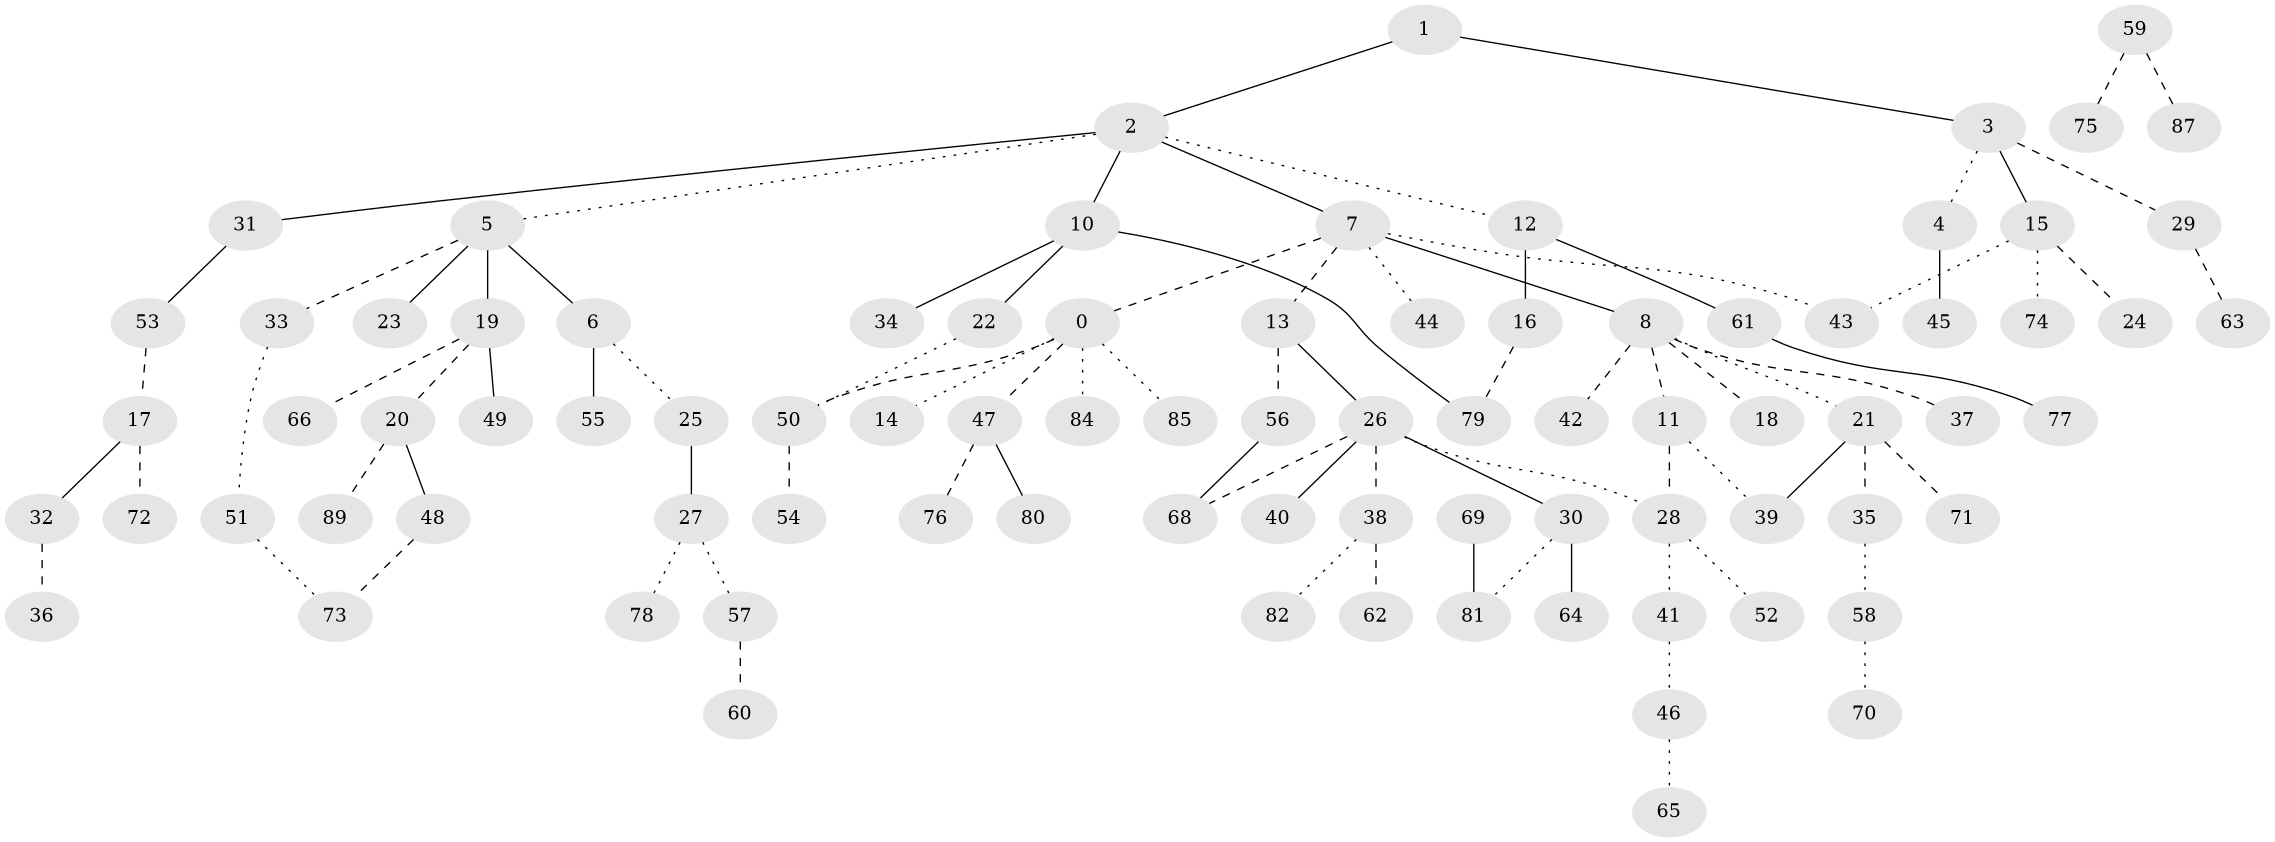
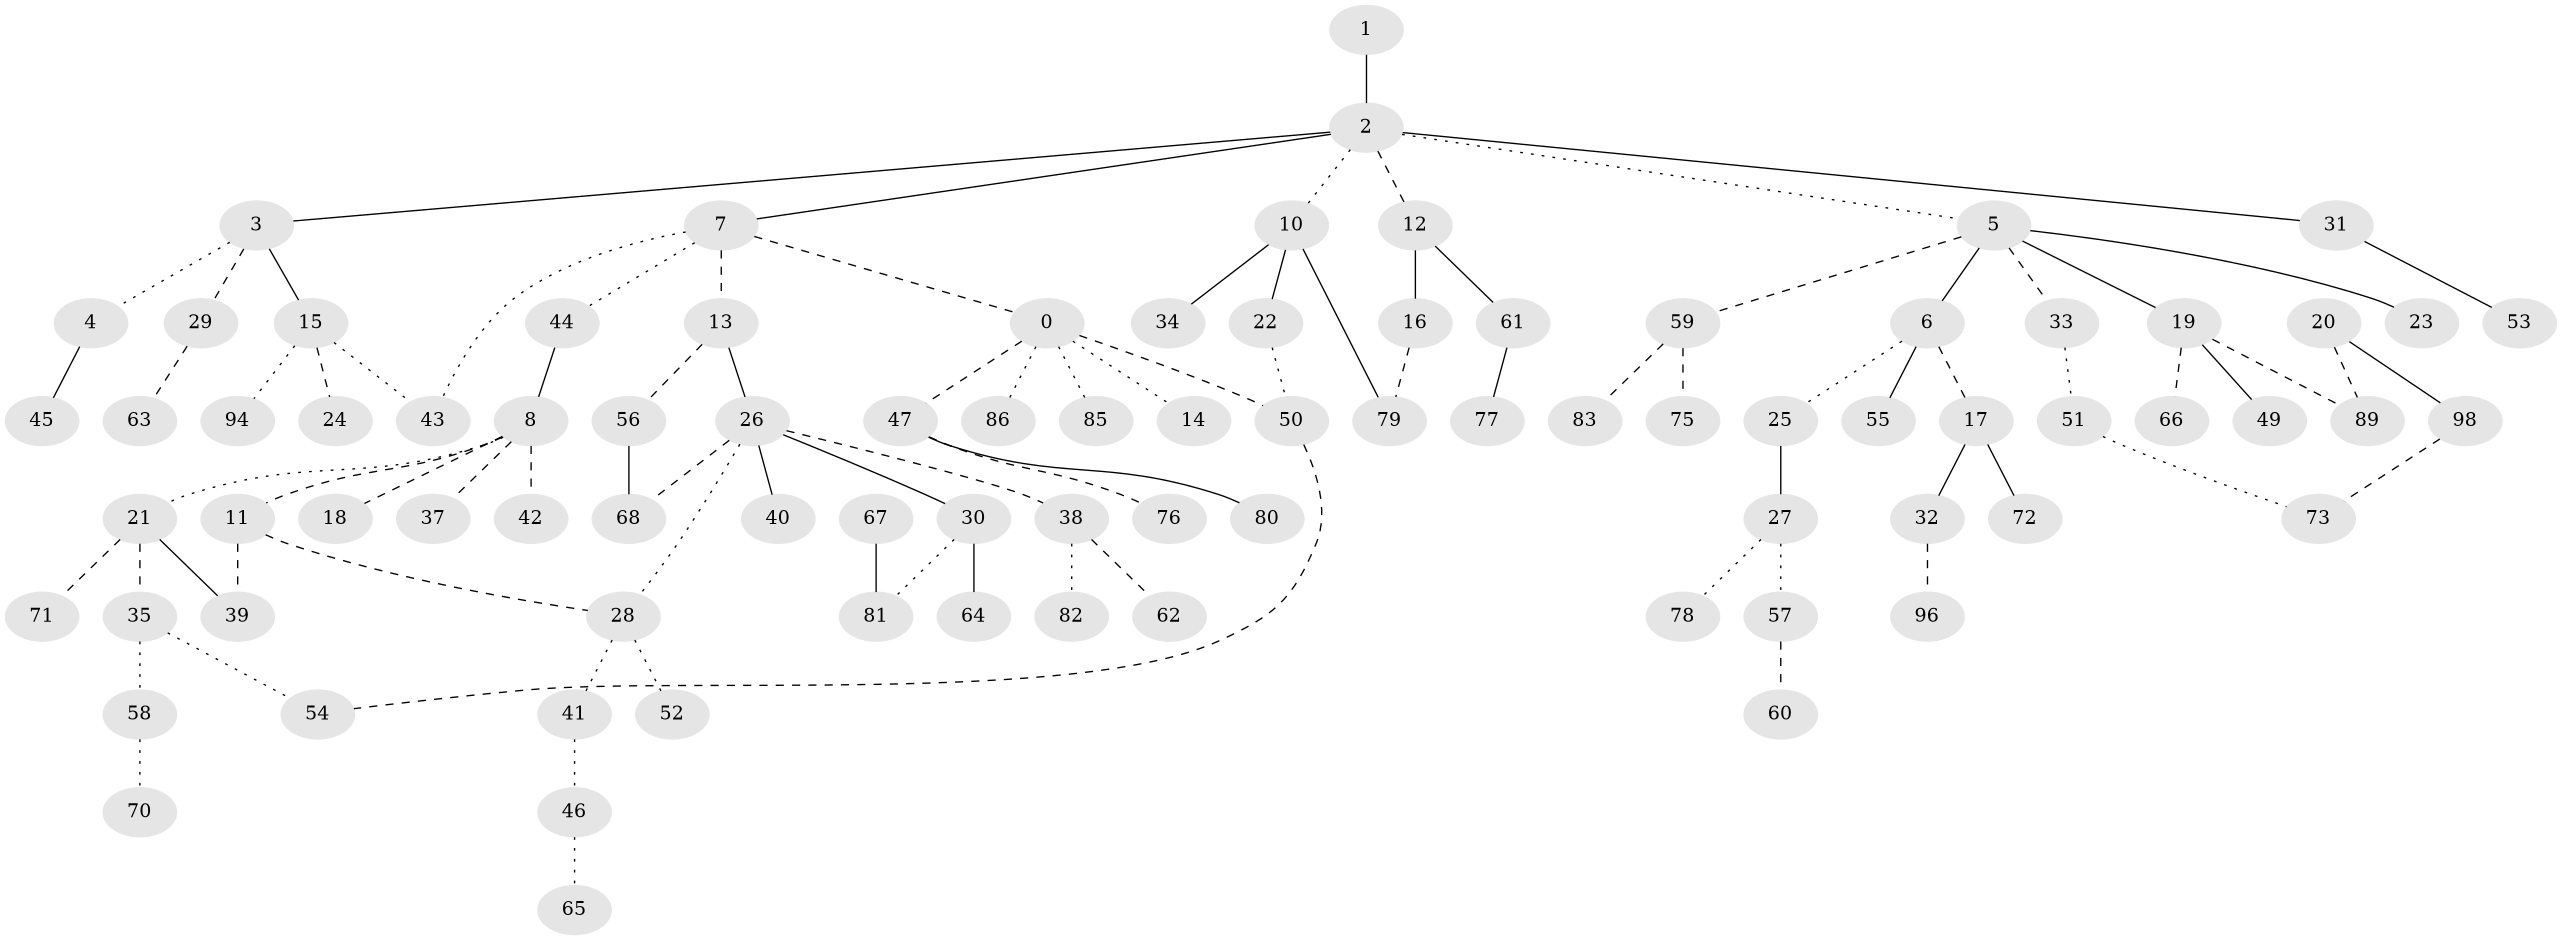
(1707, 79) -> (812, 177)
(2184, 128) -> (1585, 421)
(1107, 177) -> (1329, 177)
(1328, 177) -> (1391, 177)
(1500, 274) -> (547, 372)
none -> (1839, 274)
(2038, 323) -> (238, 421)
(144, 372) -> (1952, 372)
(443, 372) -> (2276, 372)
(1083, 421) -> (998, 421)
(140, 470) -> (2001, 470)
(1718, 470) -> (238, 568)
(433, 519) -> (2465, 421)
(1474, 519) -> (876, 519)
(42, 617) -> (1927, 617)
none -> (229, 666)
